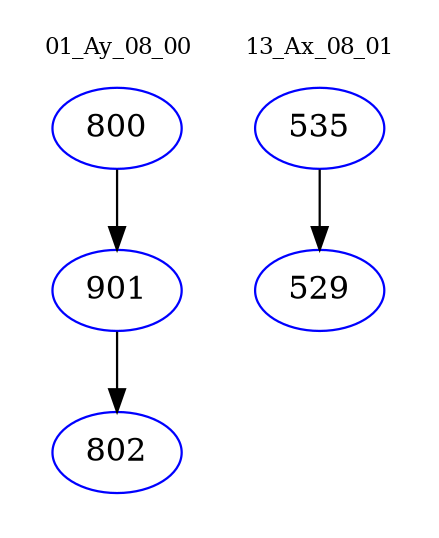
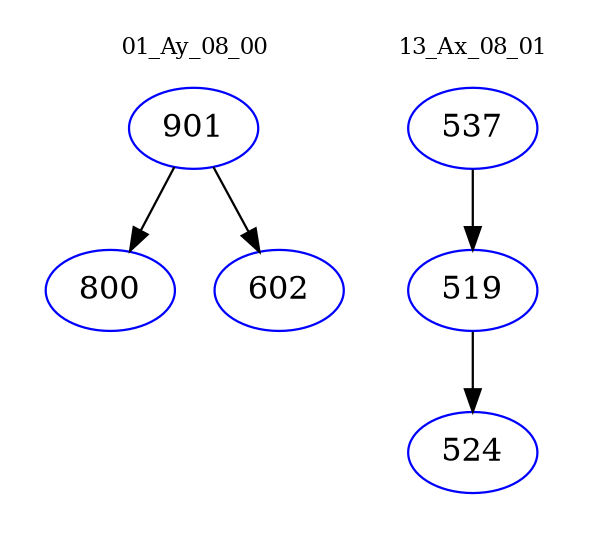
(320, 128) -> (473, 128)
(117, 198) -> (158, 199)
(320, 290) -> (473, 290)
(117, 453) -> (279, 290)
none -> (473, 453)
